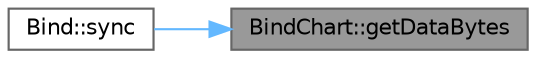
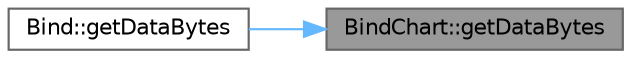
(81, 29) -> (129, 29)
